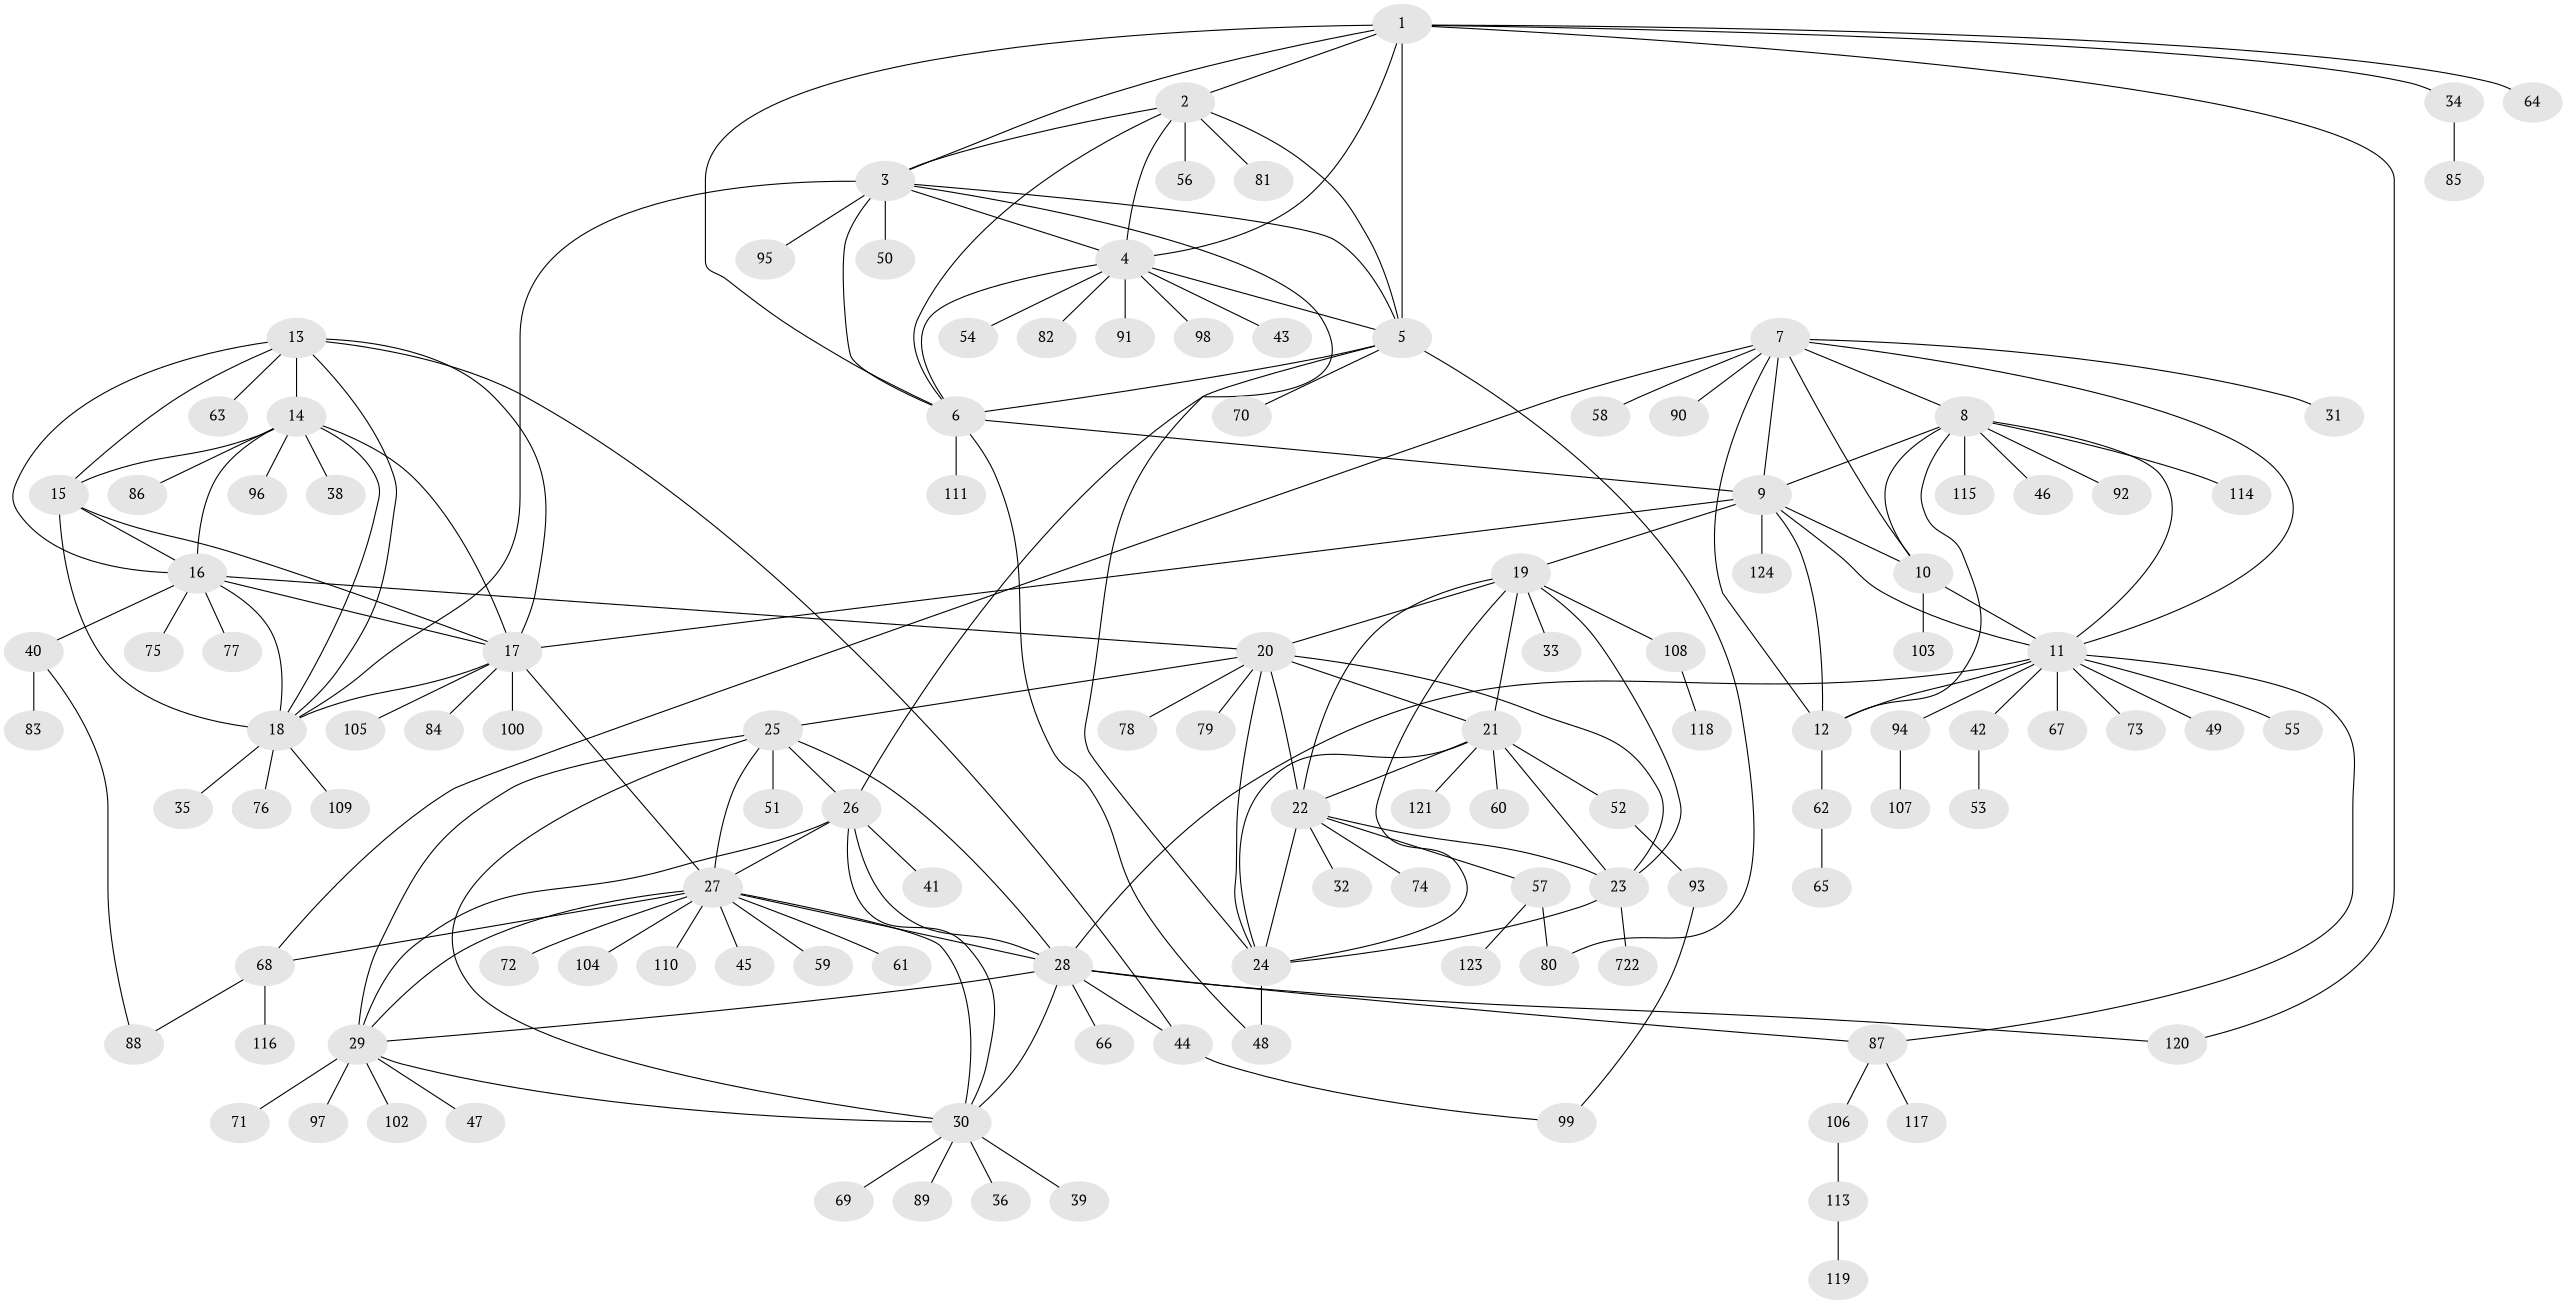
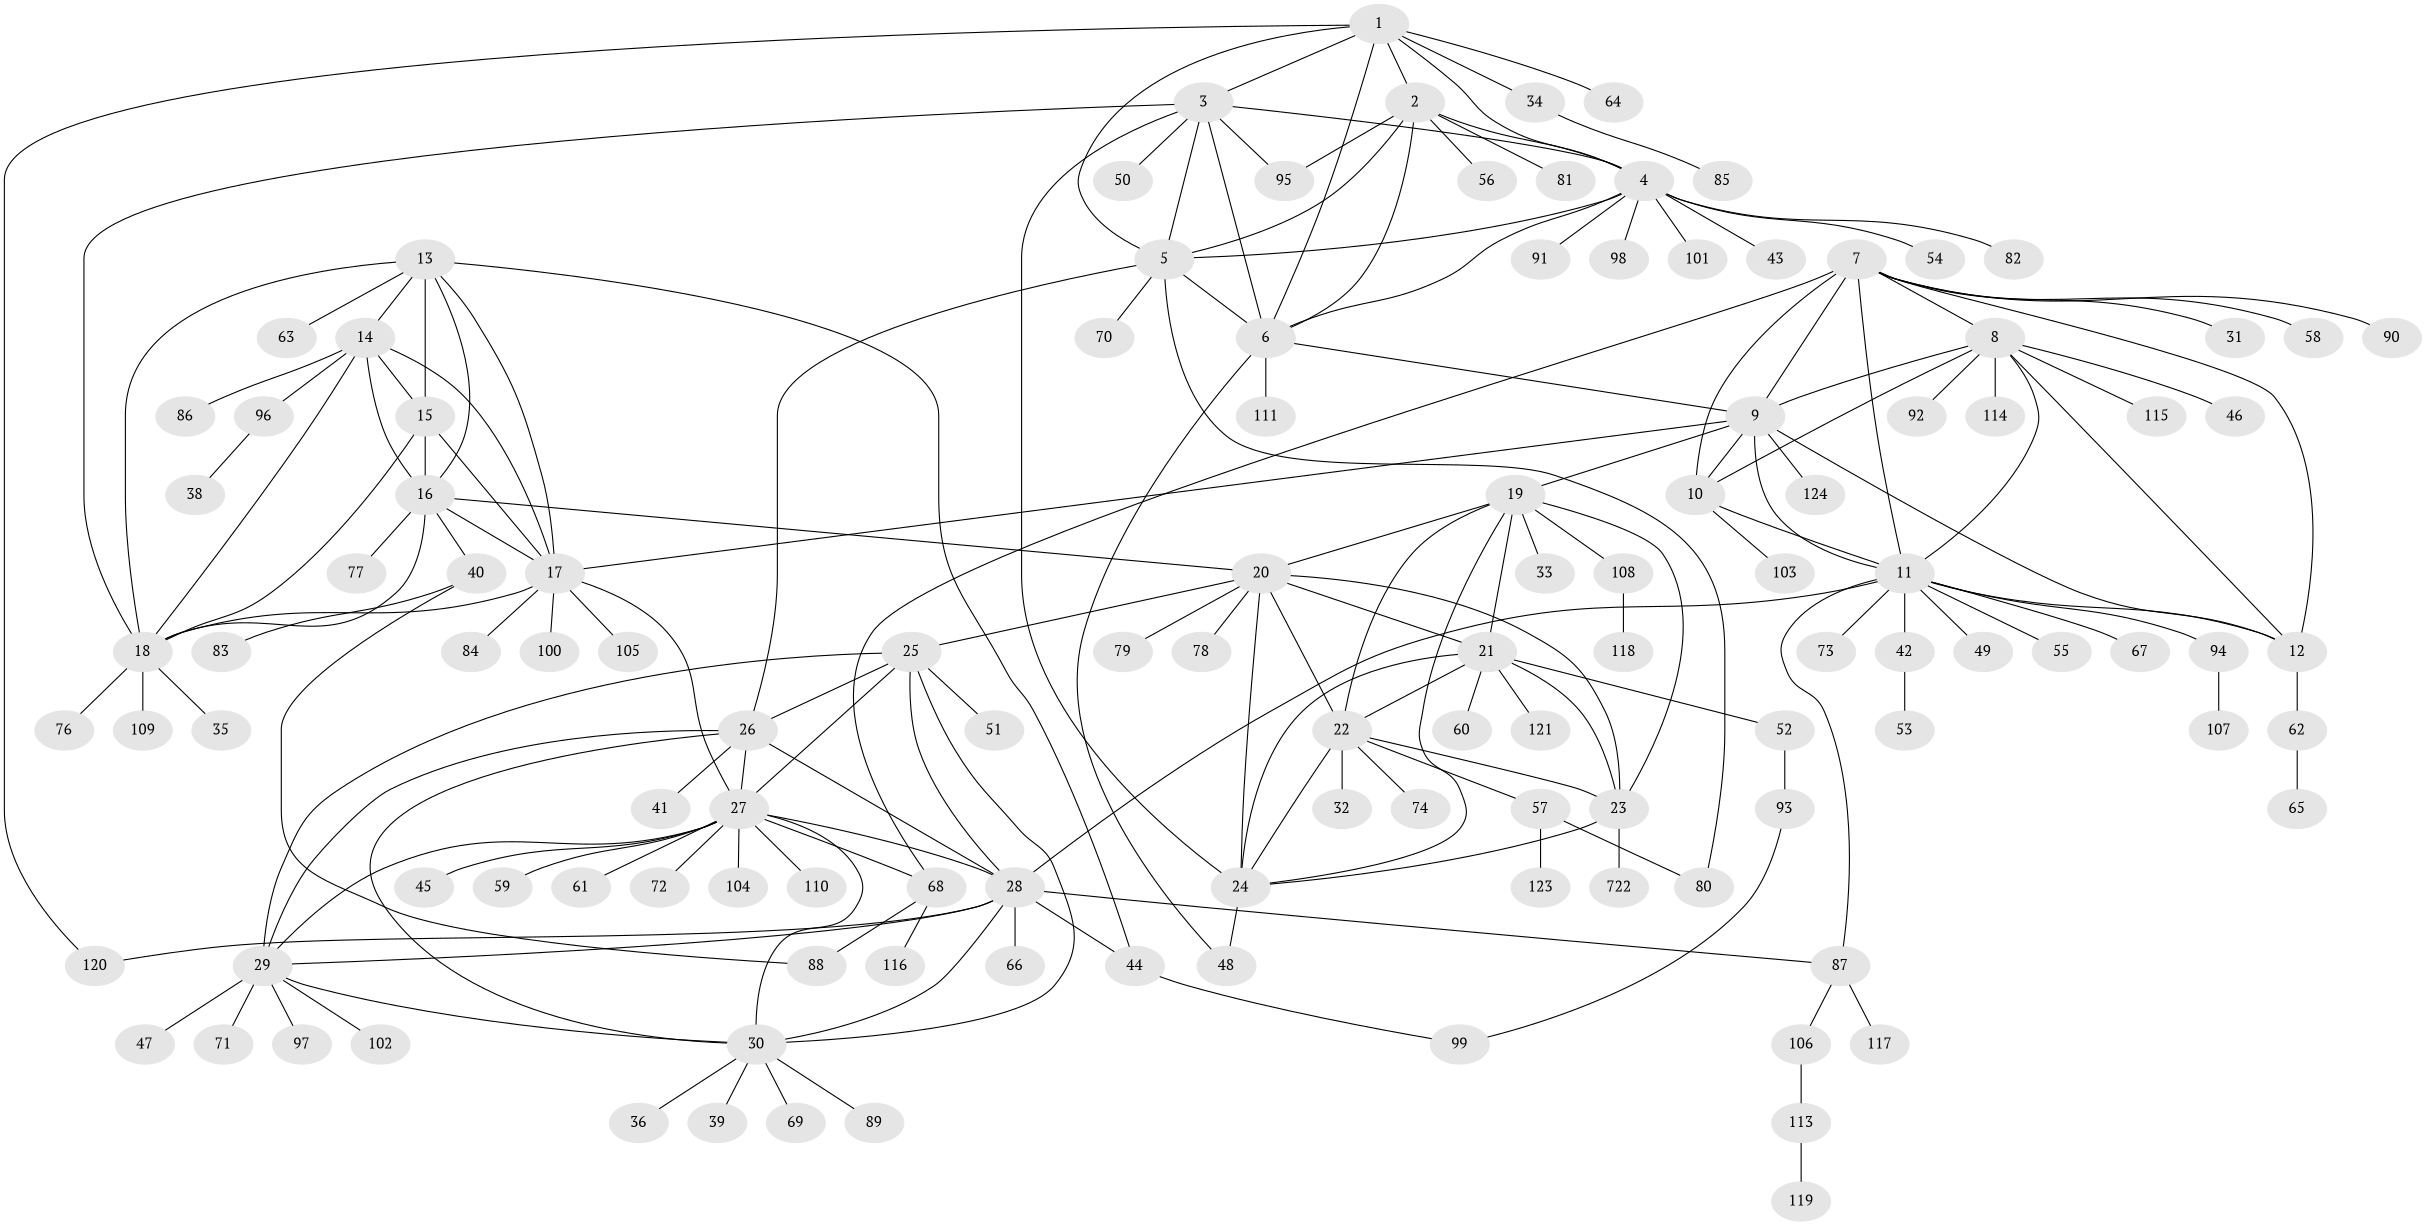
(1032, 134) -> (1352, 140)
none -> (1698, 259)
(316, 456) -> (229, 456)
(154, 652) -> none
